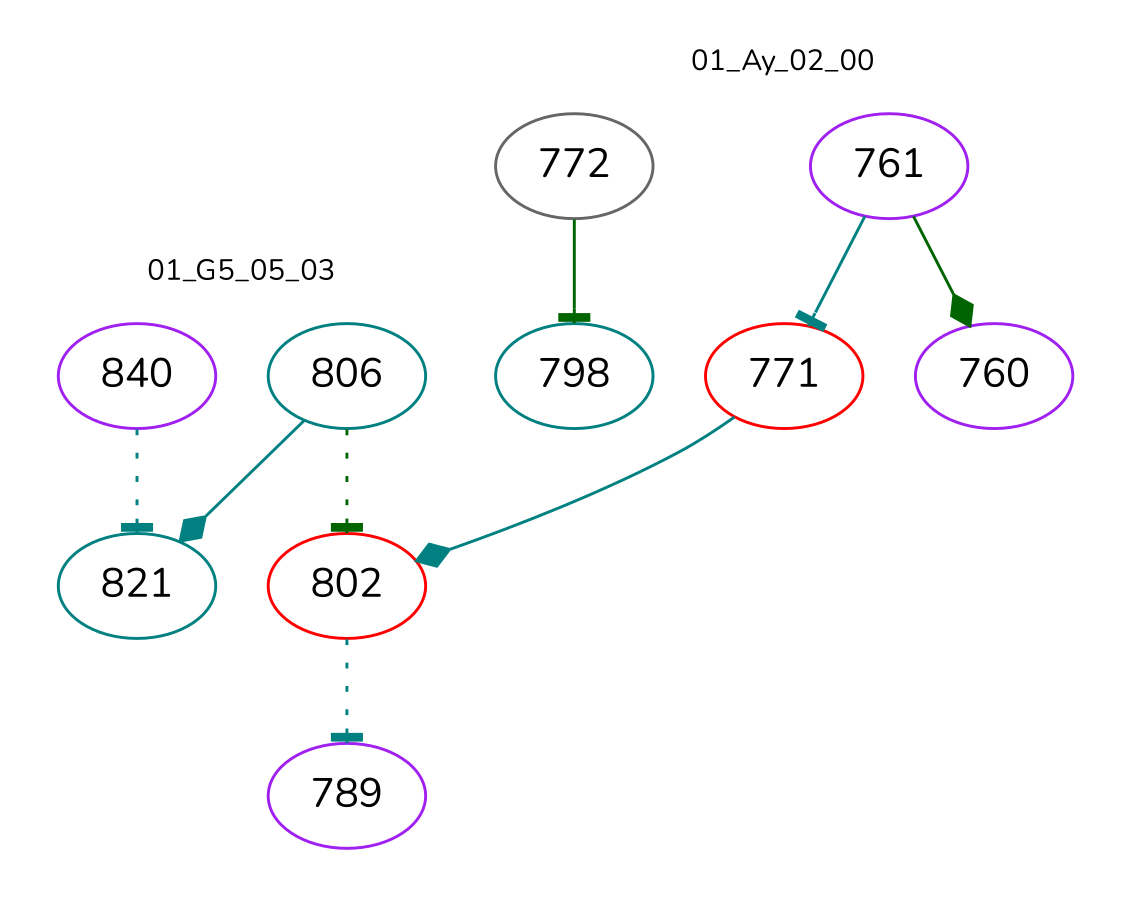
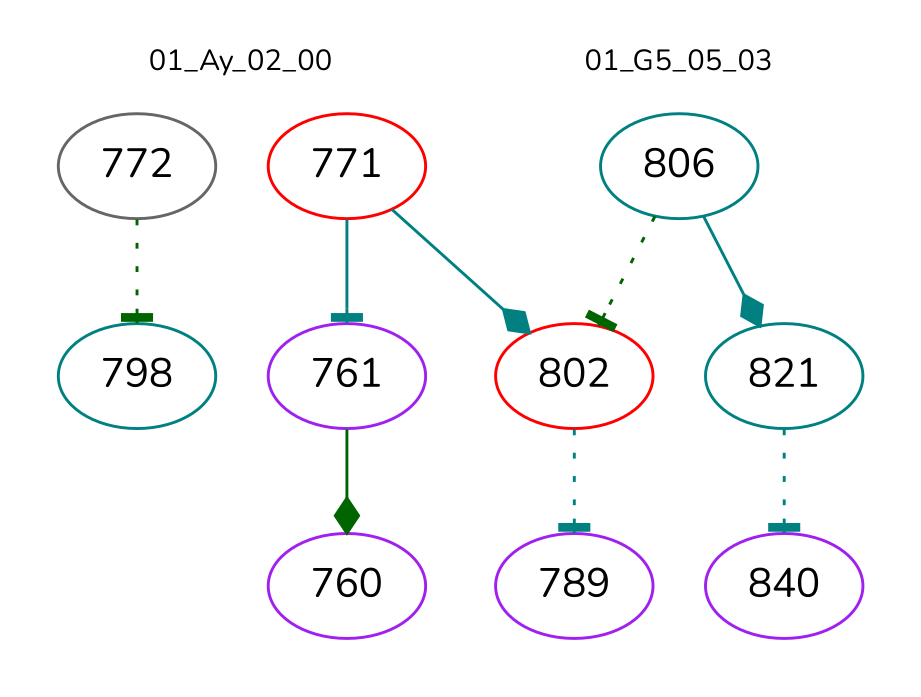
(574, 264) -> (137, 264)
(840, 264) -> (347, 264)
(137, 474) -> (784, 474)
